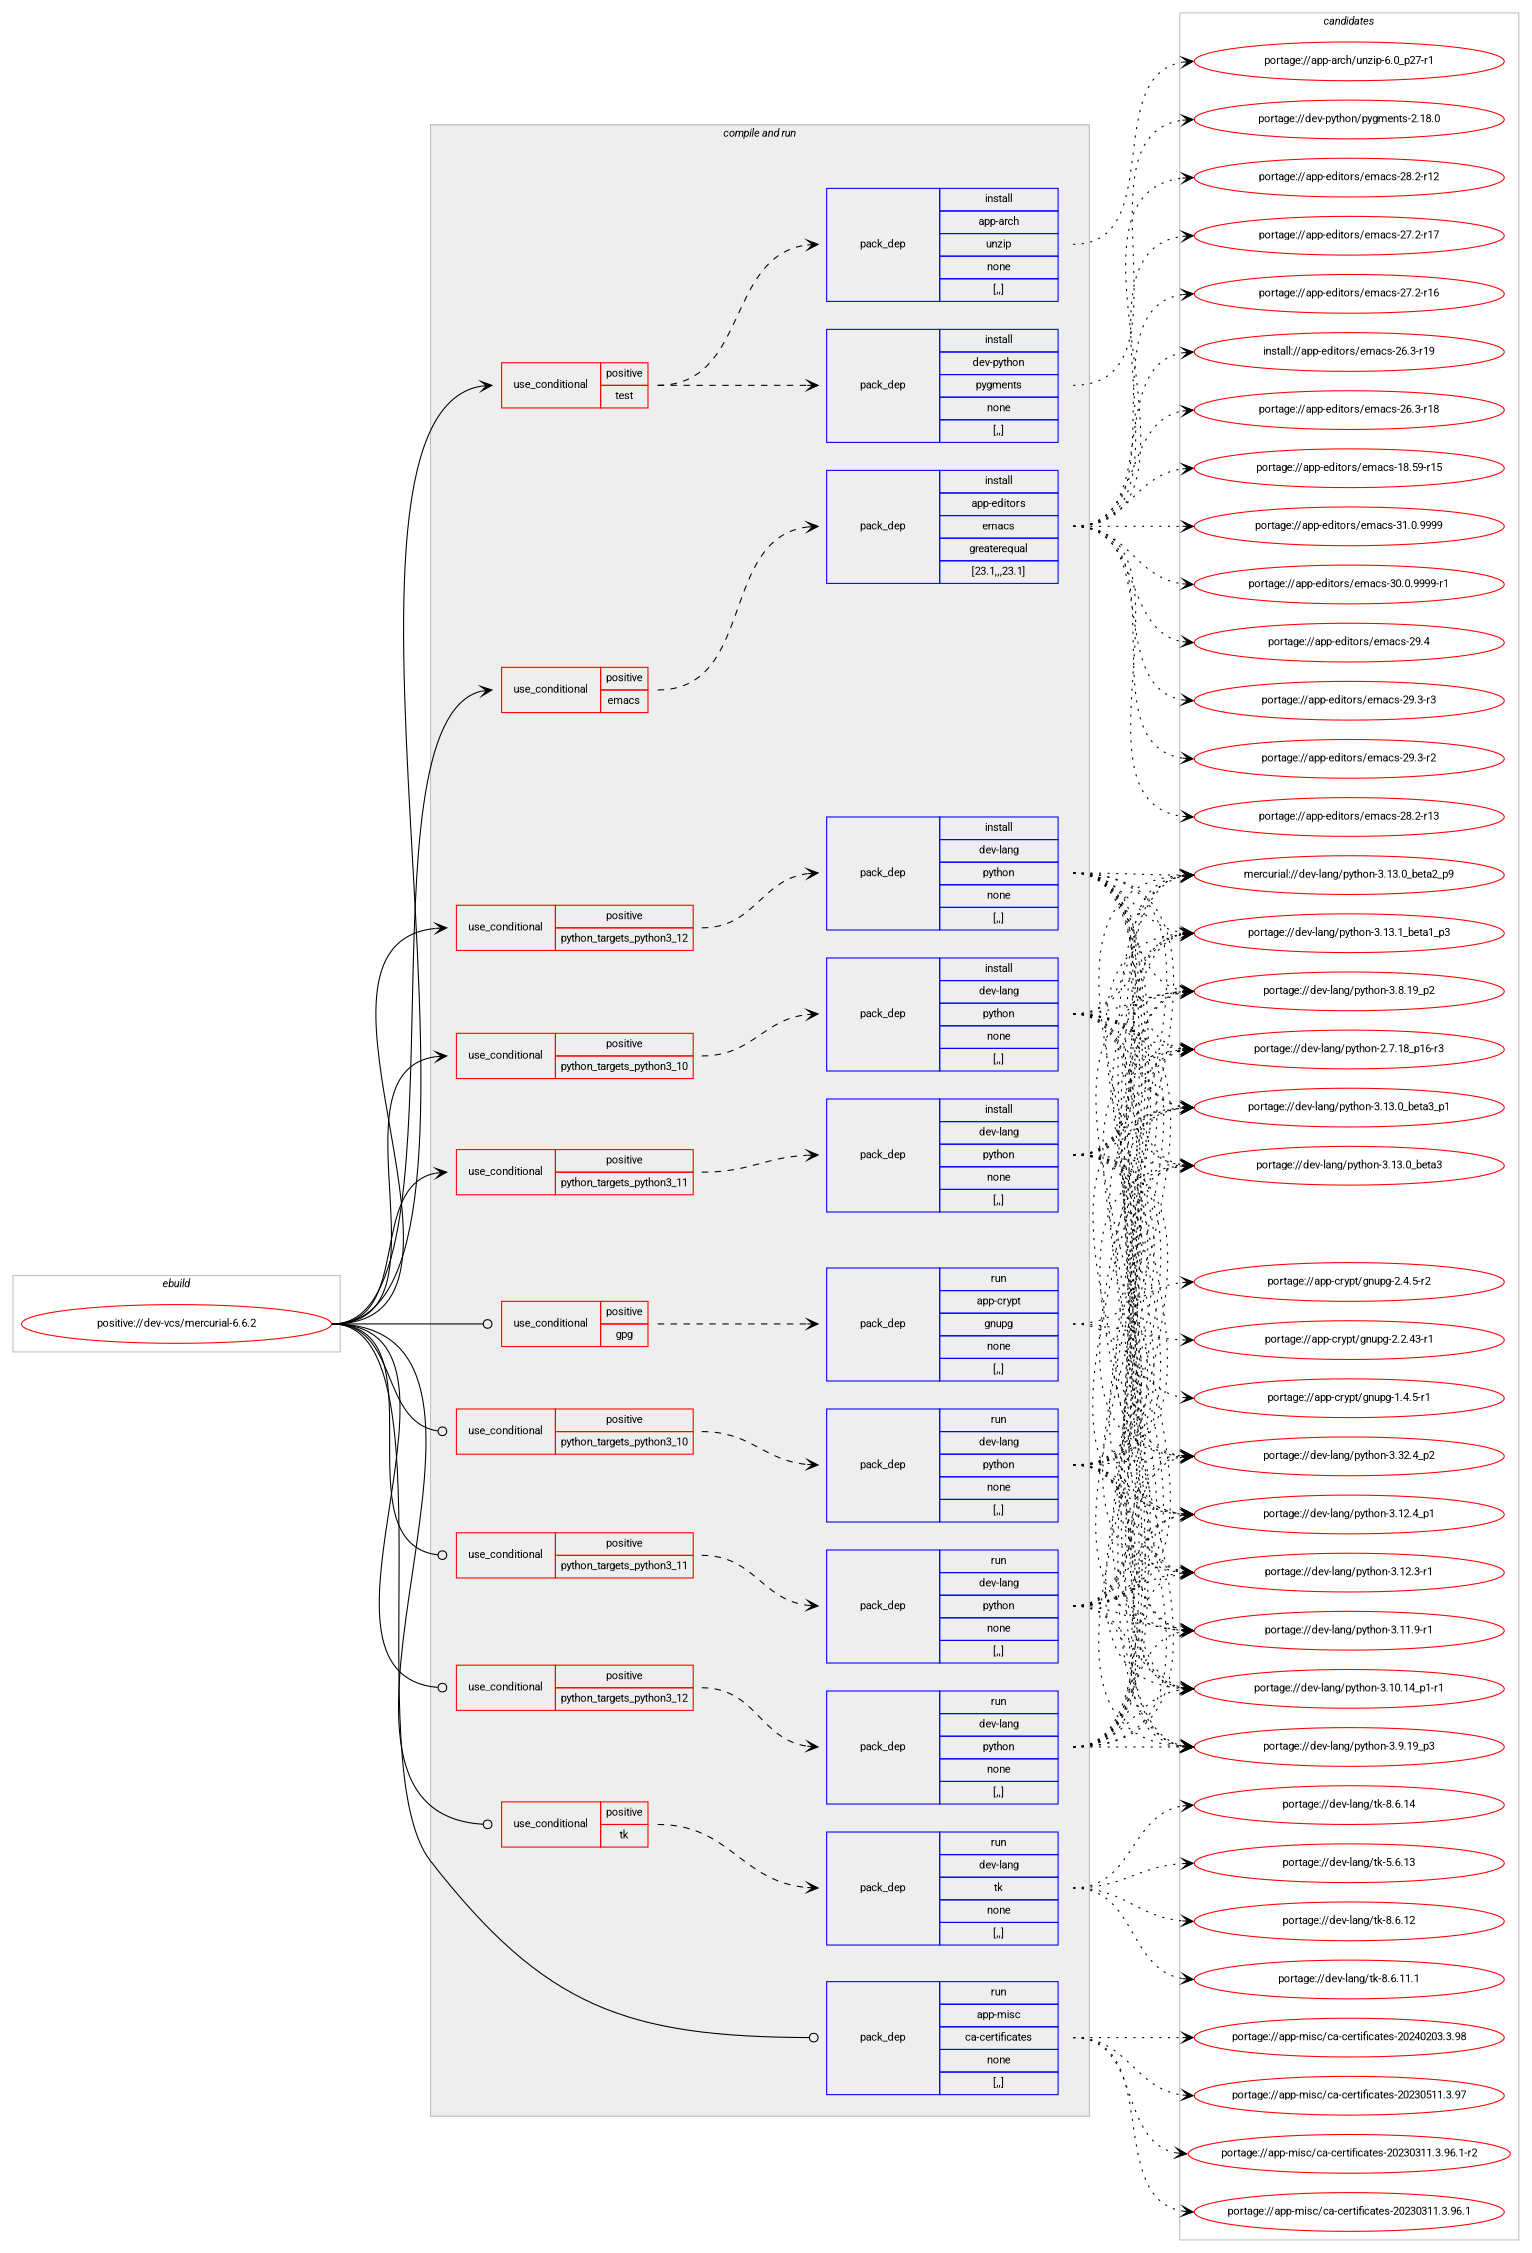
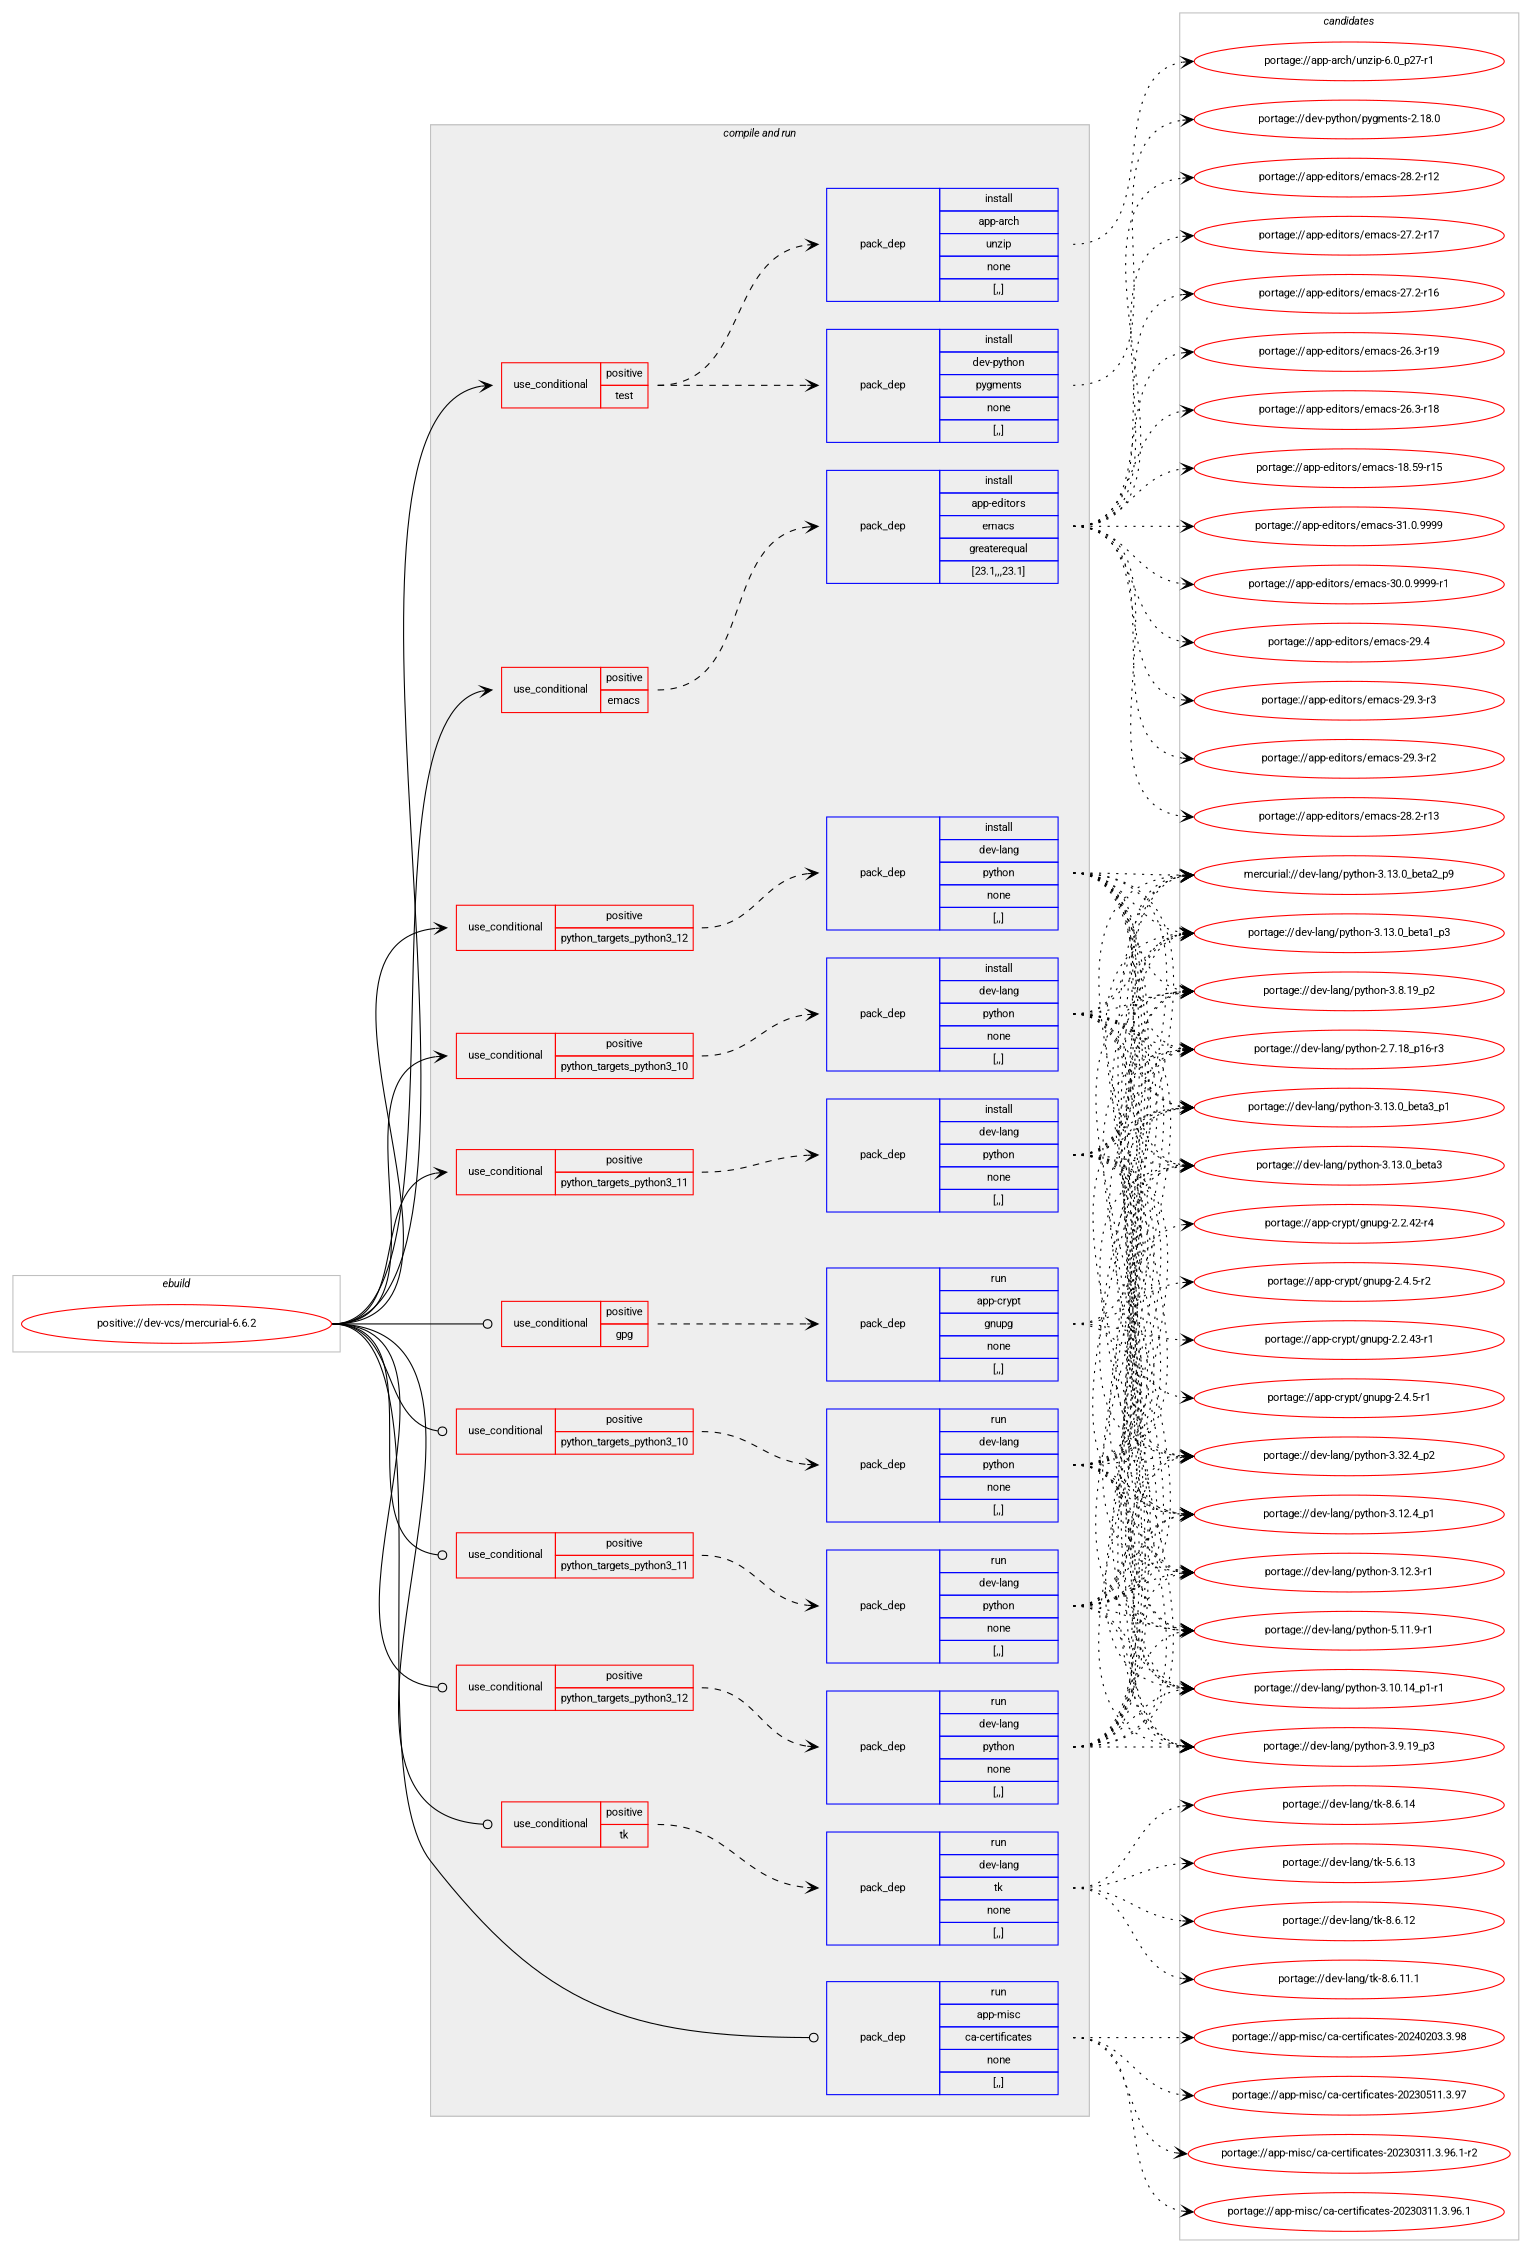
(1349, 352) -> (1349, 352)
(1349, 933) -> (1349, 933)
none -> (1349, 1224)
(1349, 1398) -> (1349, 1398)
(1349, 1631) -> (1349, 1631)
